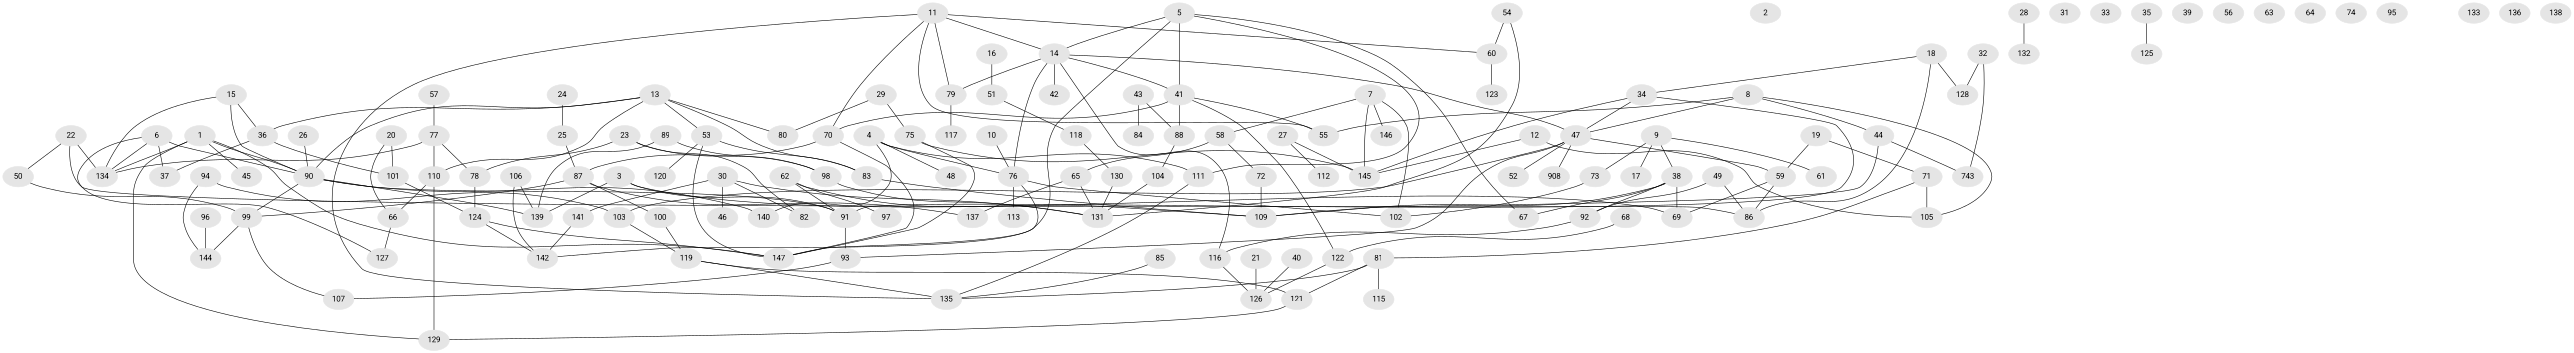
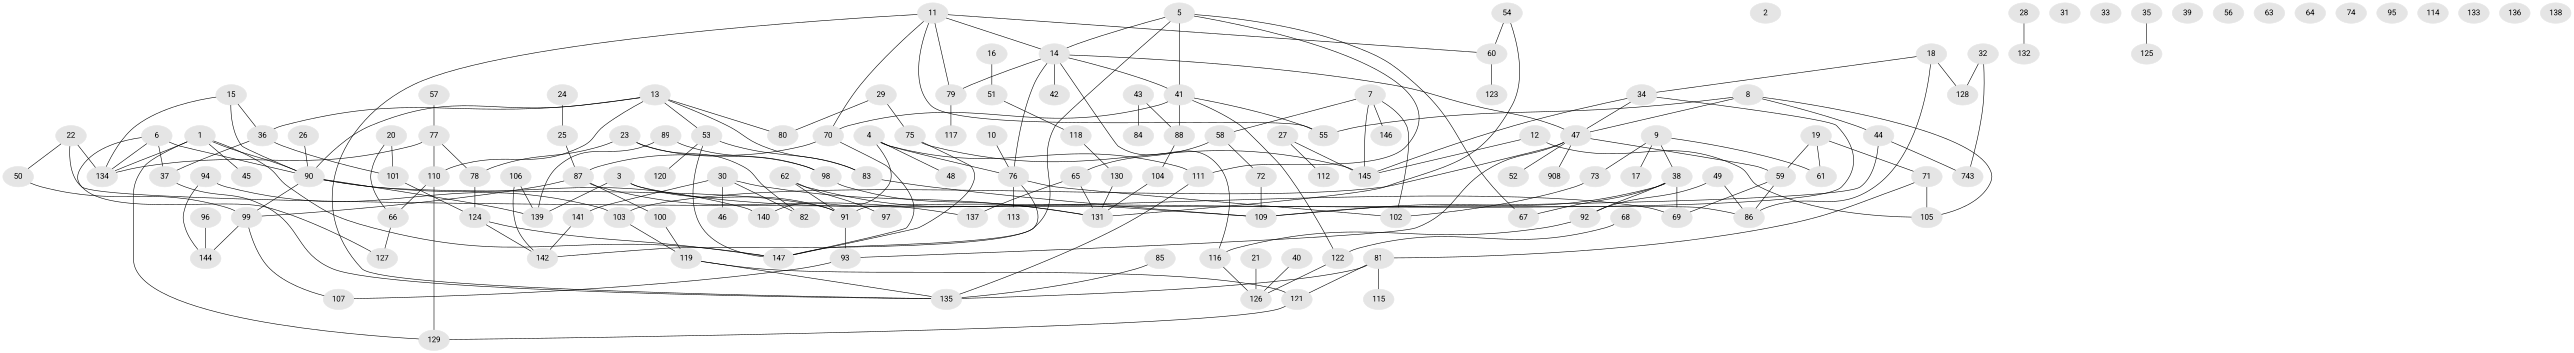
none -> (2433, 13)
none -> (1819, 156)
none -> (382, 278)
